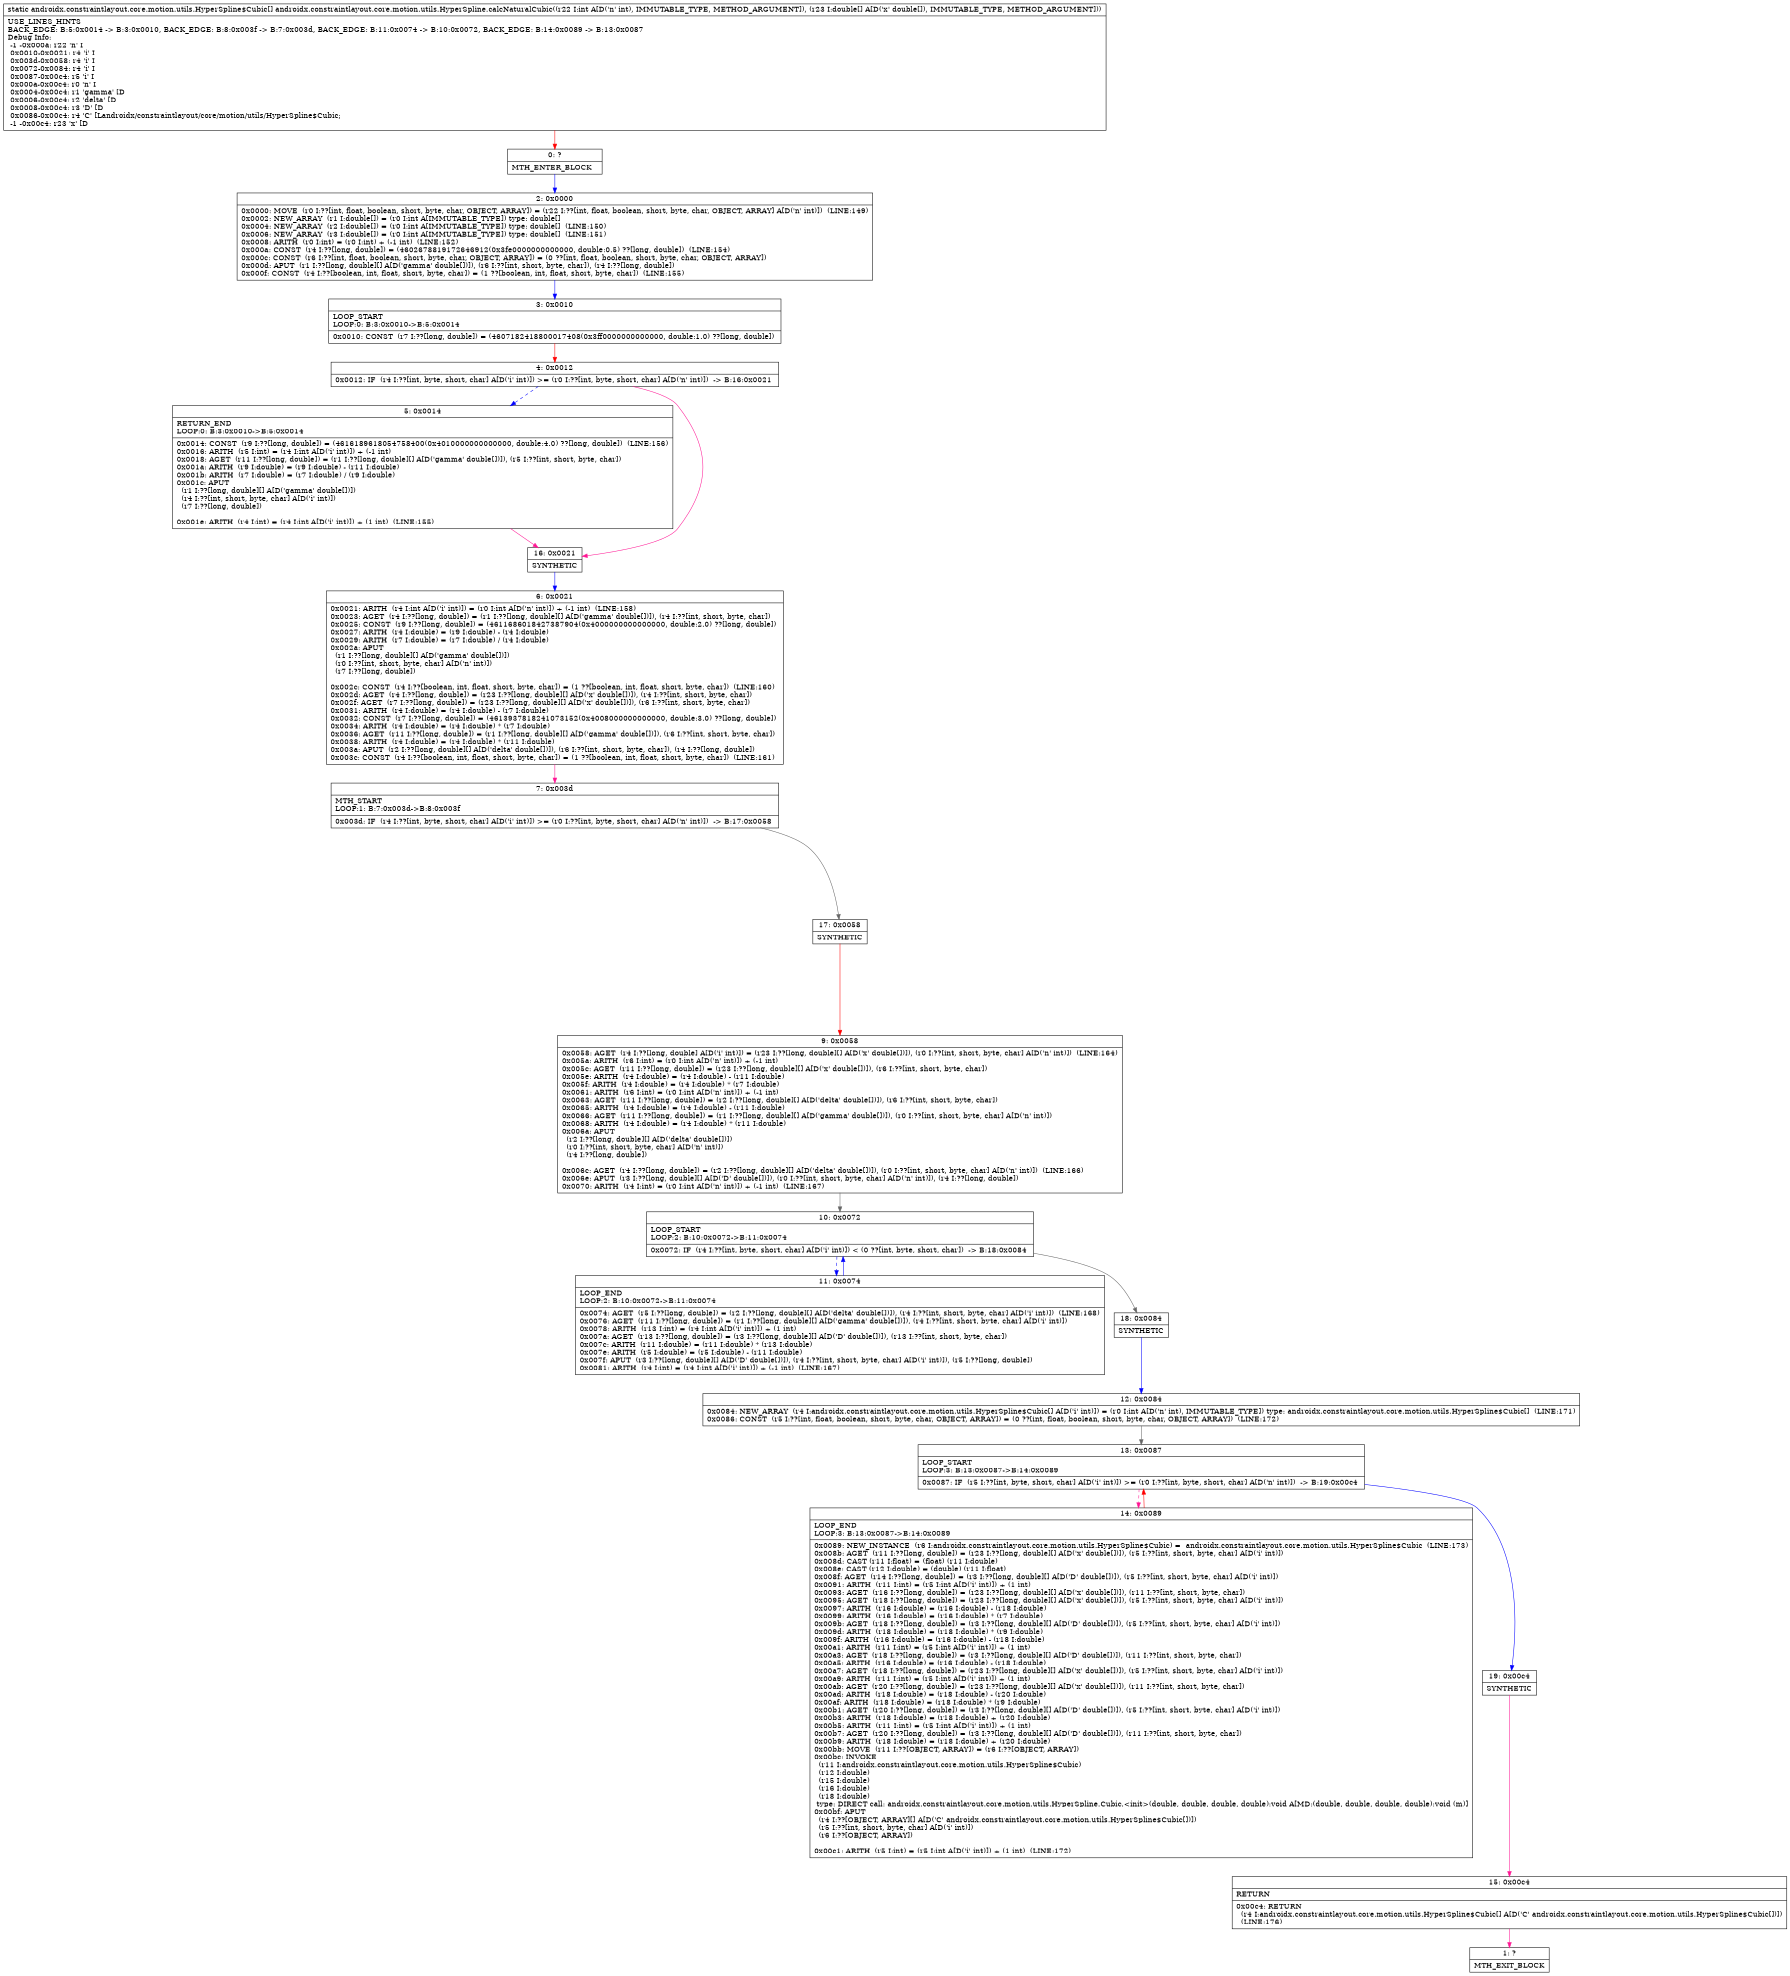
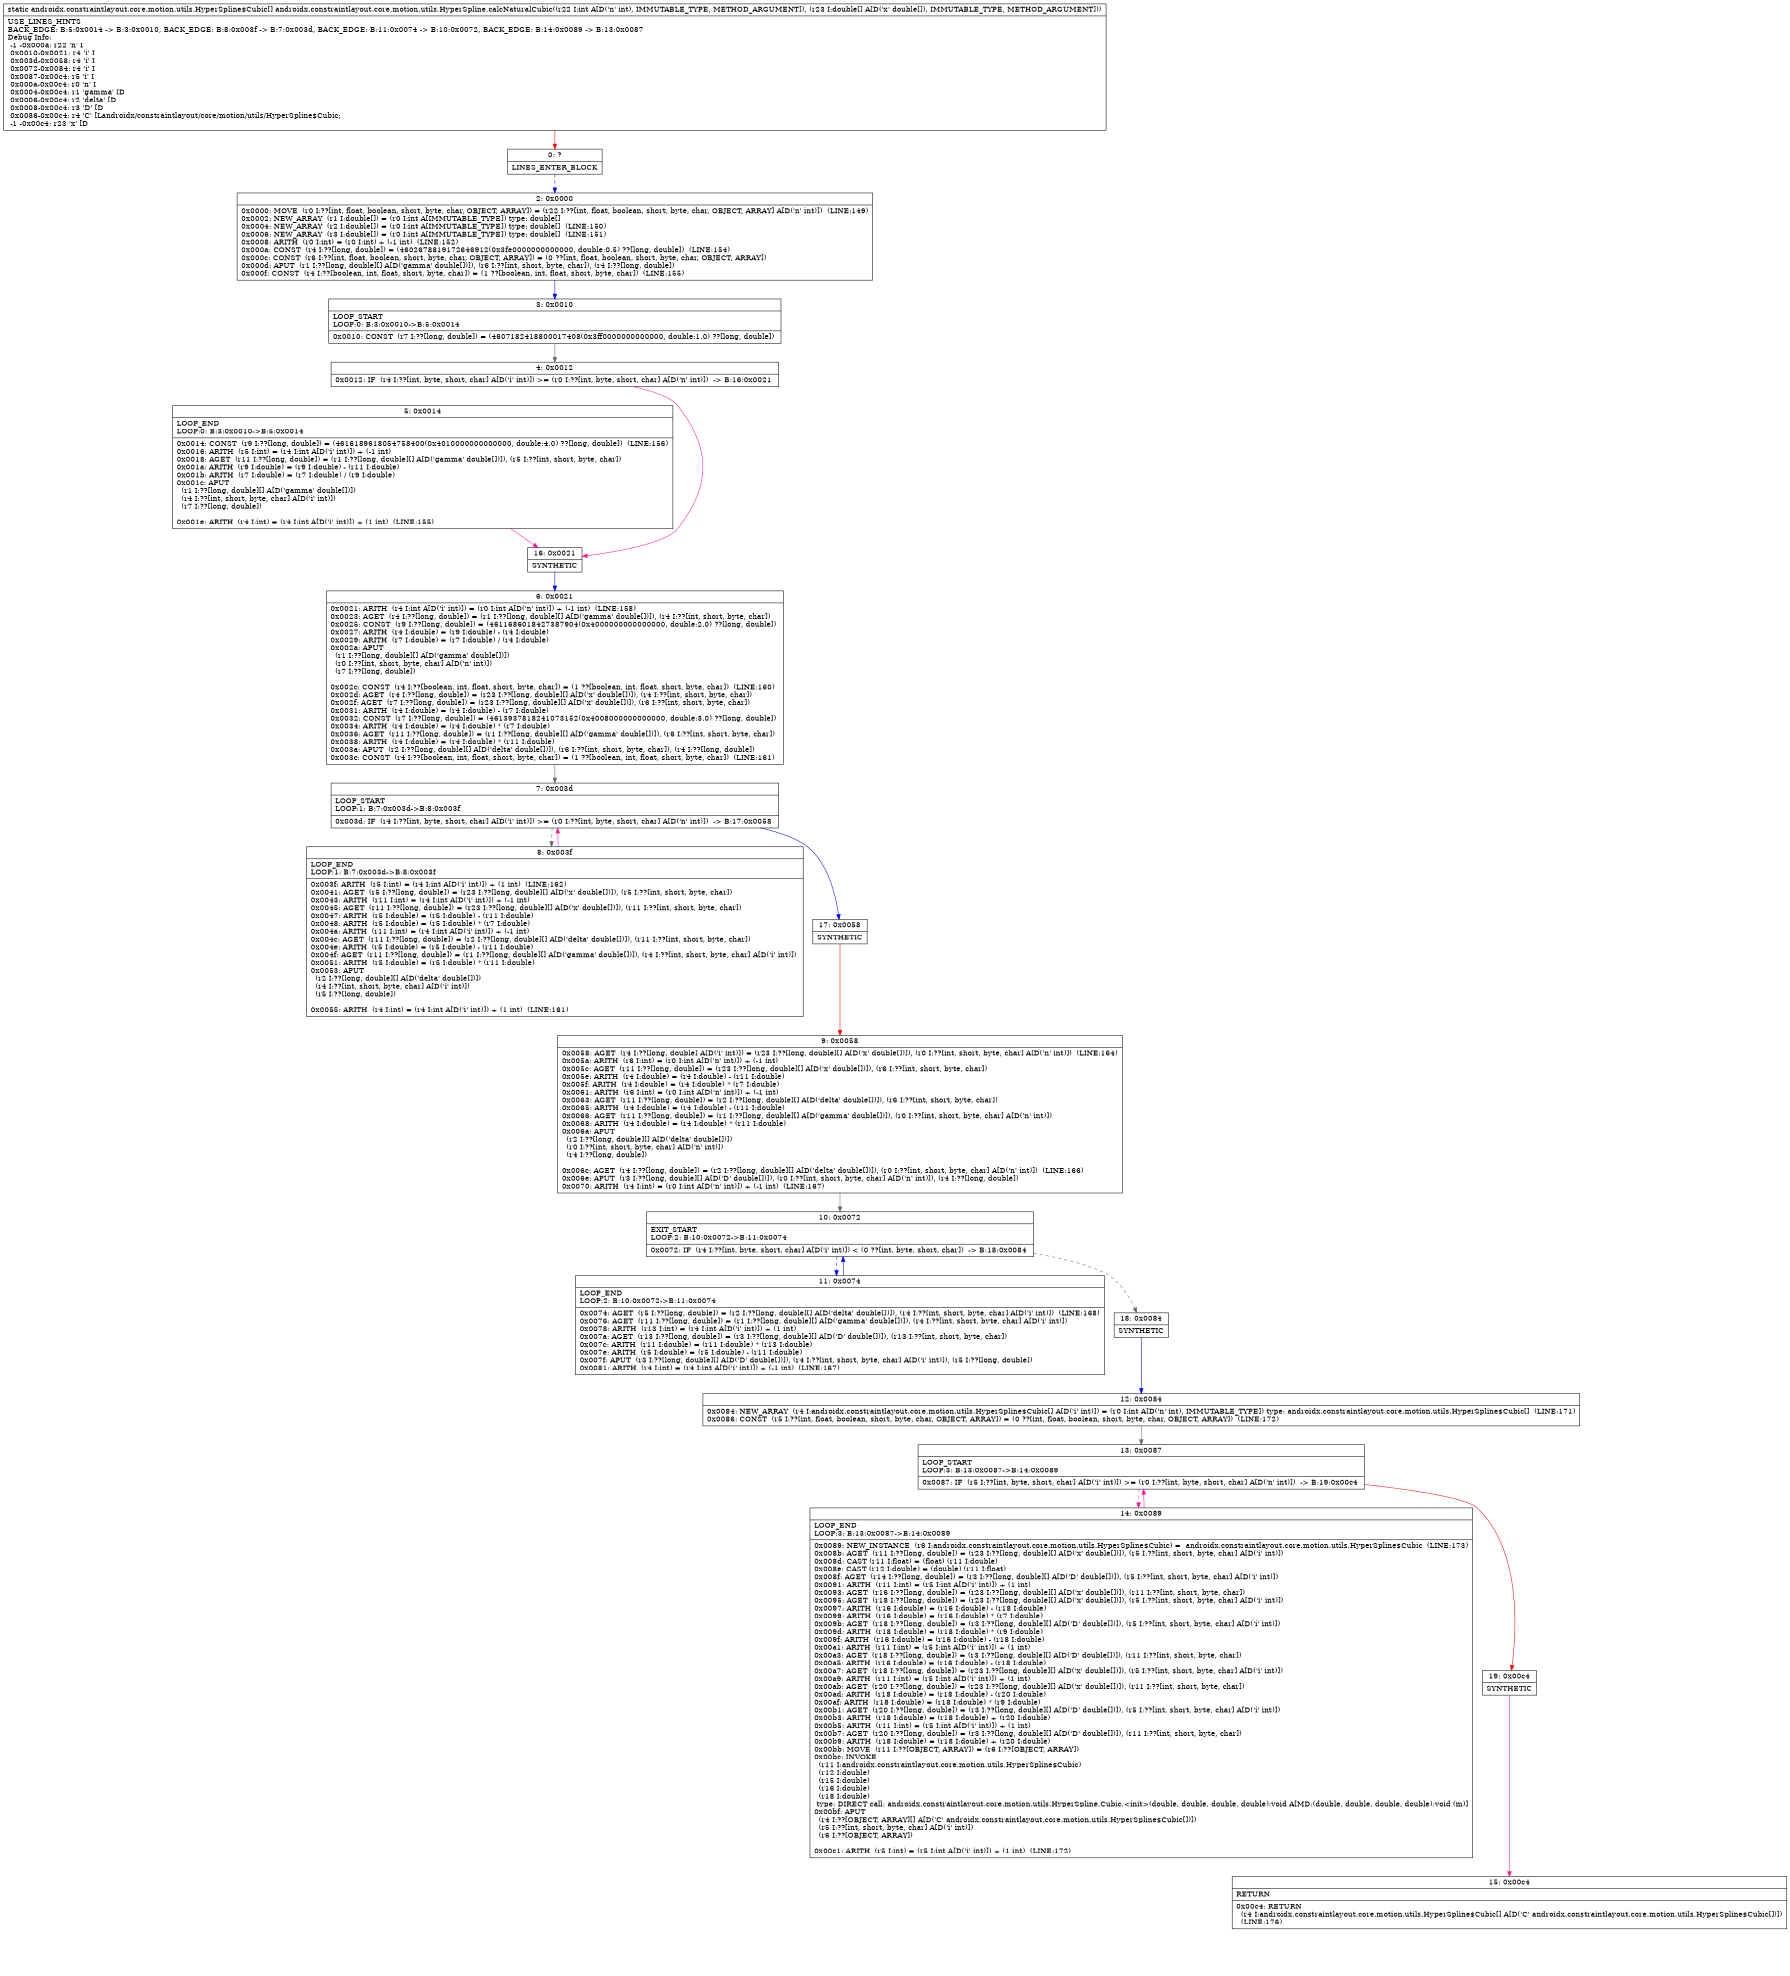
(552, 168) -> (555, 168)
(555, 181) -> (555, 181)
(555, 350) -> (555, 350)
(527, 395) -> none
(204, 424) -> (198, 424)
(555, 771) -> (555, 771)
(359, 801) -> (360, 801)
(816, 855) -> (816, 855)
none -> (555, 932)
(676, 1230) -> (674, 1230)
(1092, 1268) -> (1092, 1268)
(1144, 1501) -> (1144, 1501)
(1493, 1528) -> (1493, 1528)
(1509, 1960) -> none
